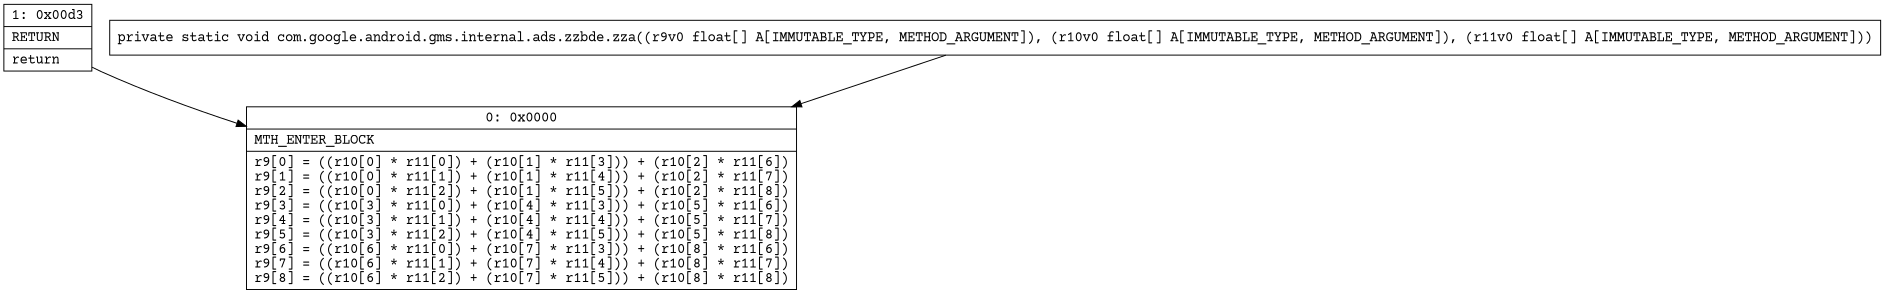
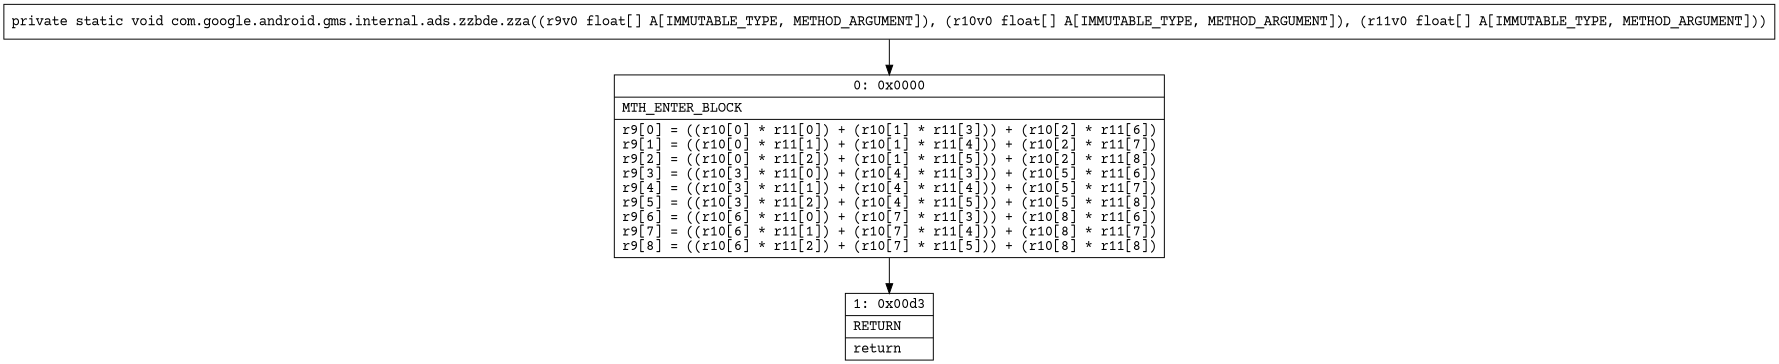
(164, 97) -> (889, 271)
